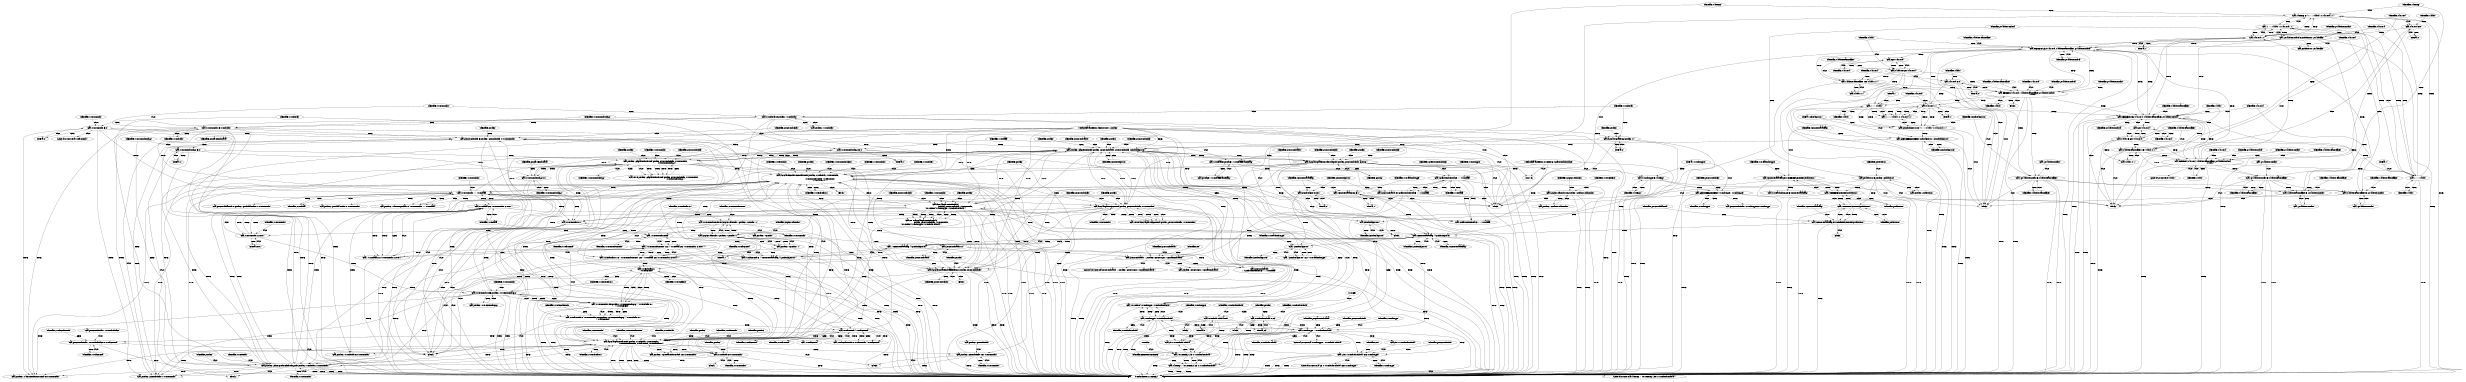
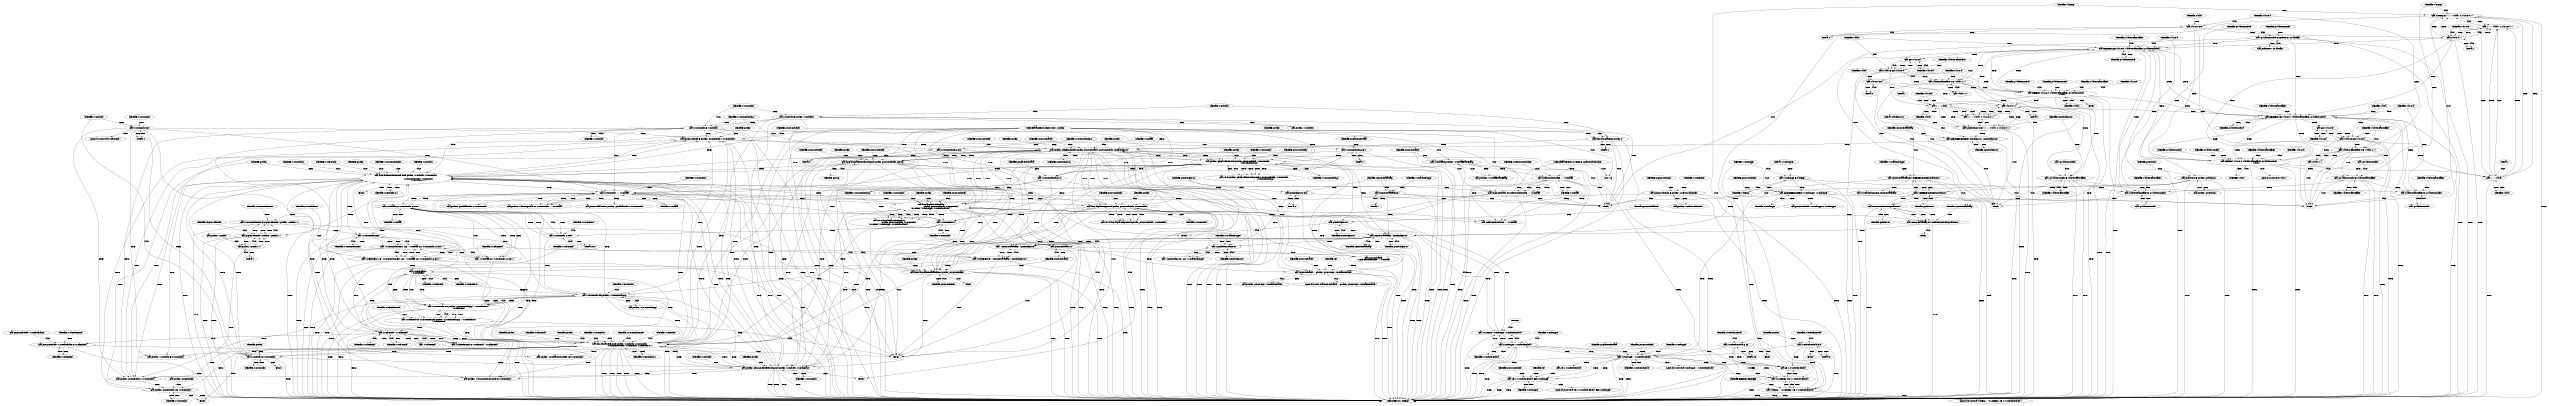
none -> (2276, 44)
(163, 155) -> (617, 155)
(1346, 193) -> (1387, 193)
(1299, 247) -> (1224, 247)
(1209, 266) -> (1347, 266)
(594, 370) -> (152, 384)
